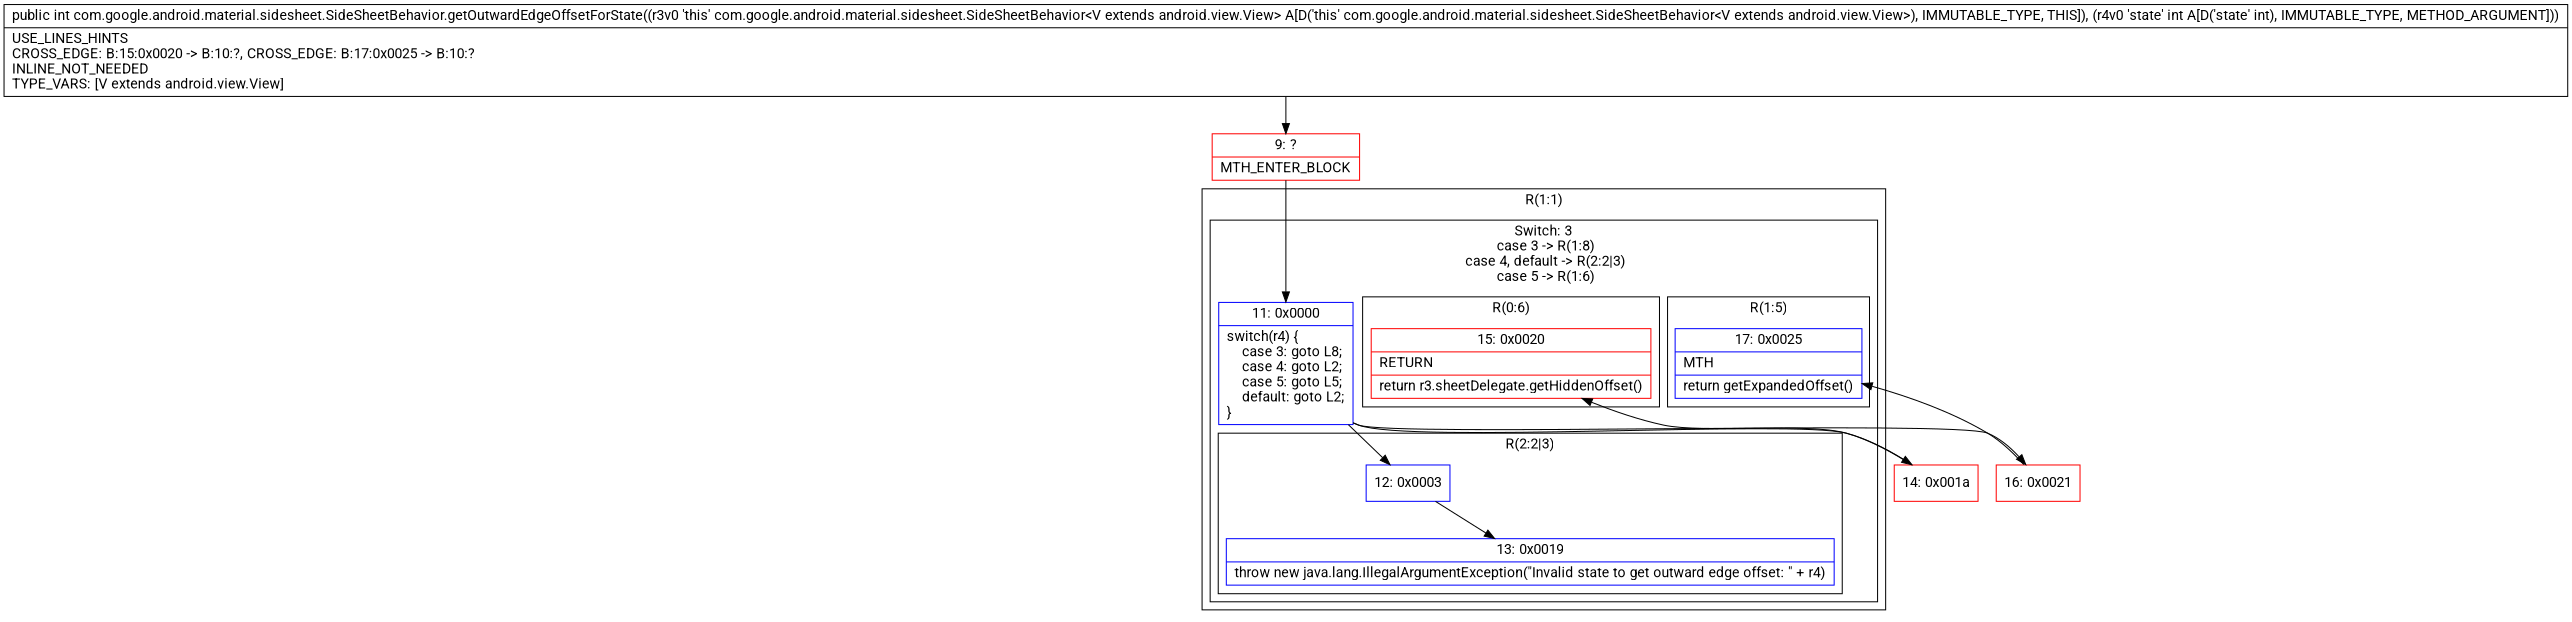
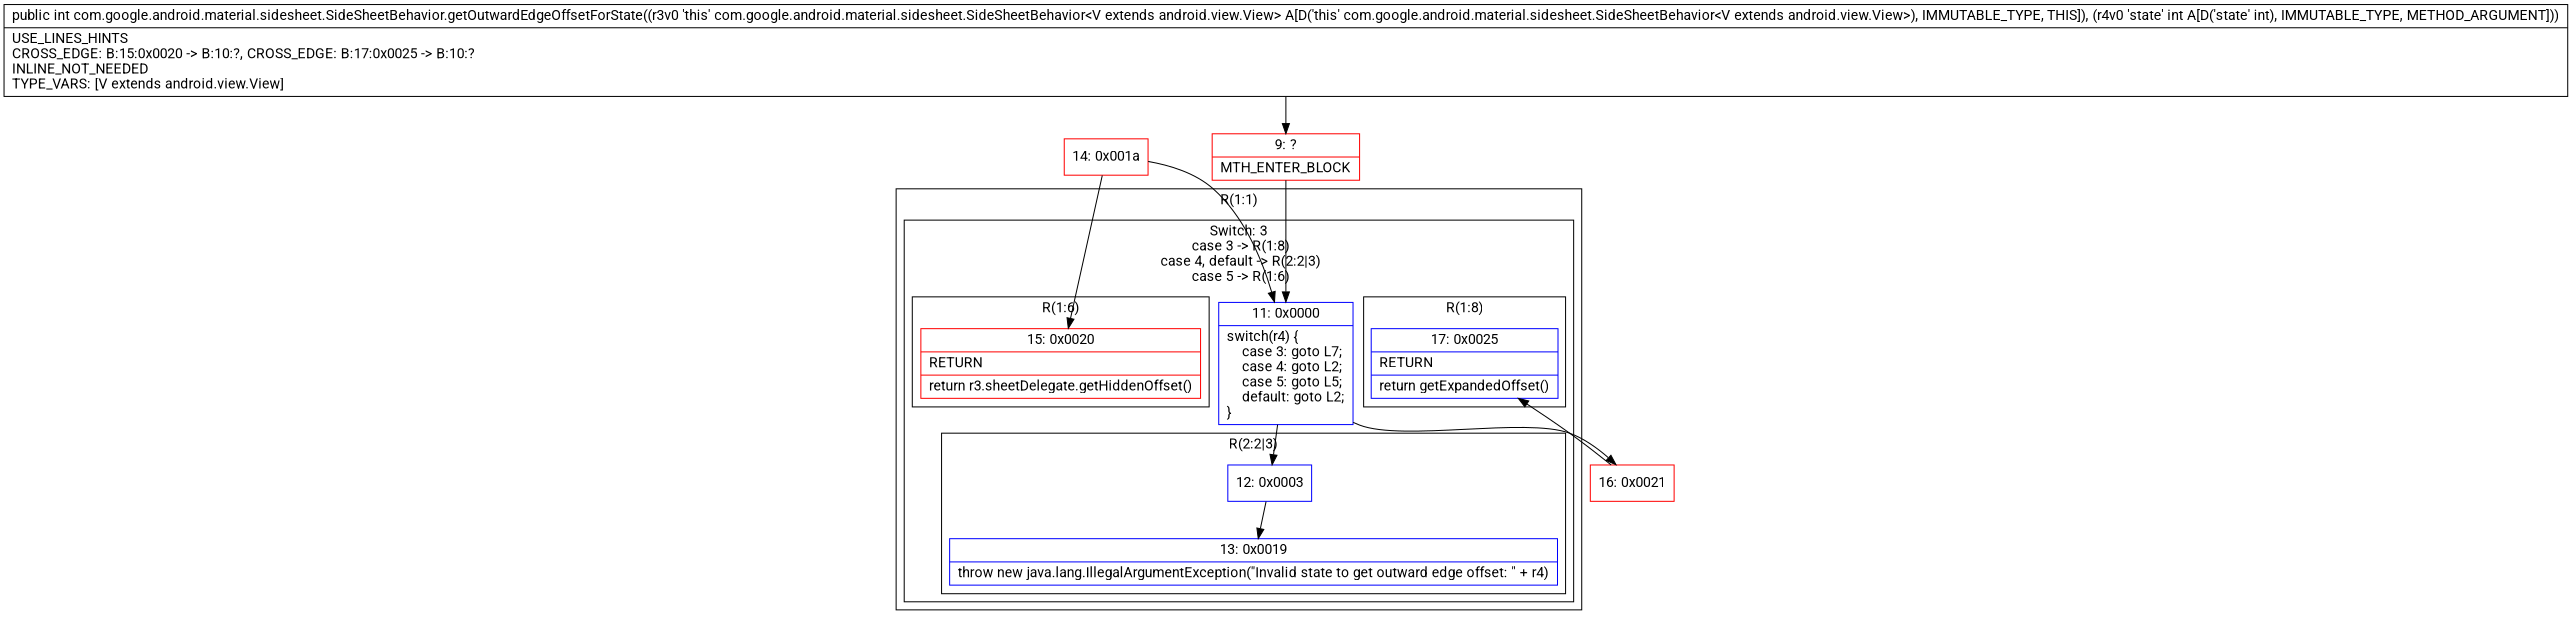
(1511, 308) -> (1061, 308)
(1769, 308) -> (1465, 308)
(1285, 352) -> (1285, 352)
(1699, 363) -> (1407, 363)
(1631, 430) -> (1230, 207)
